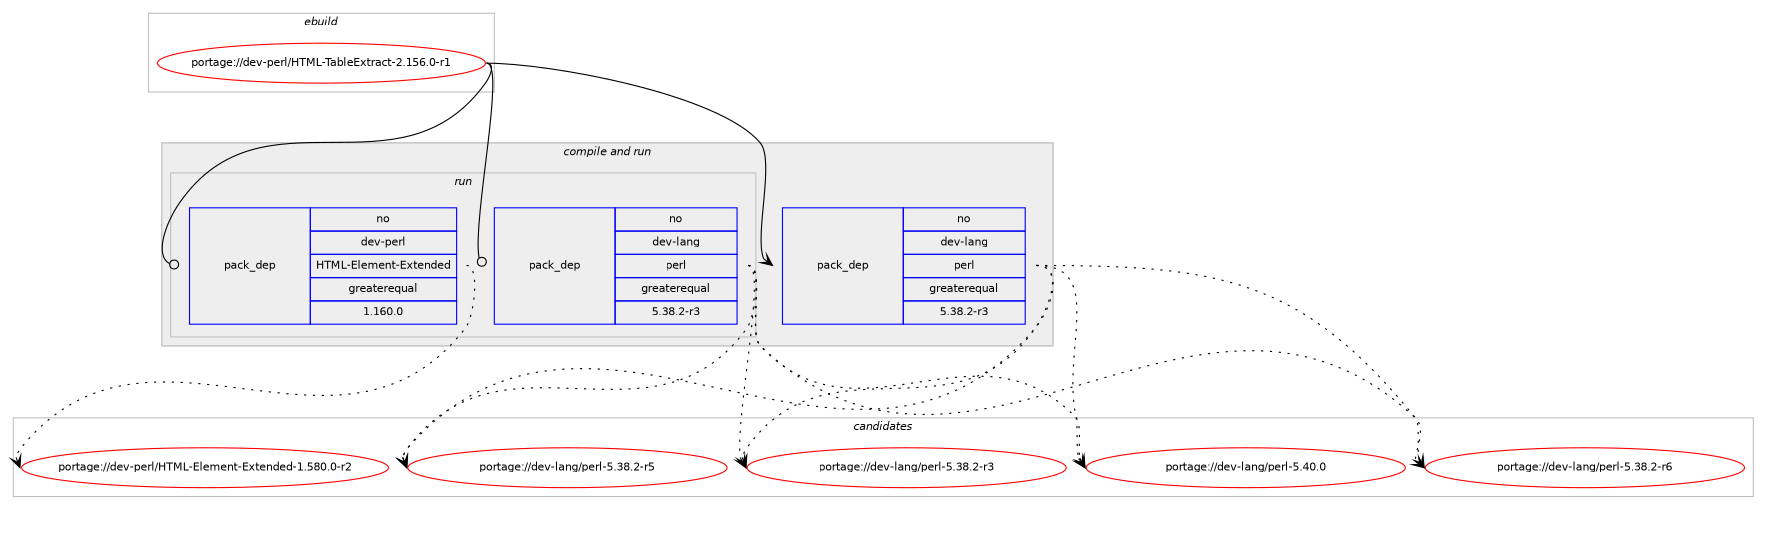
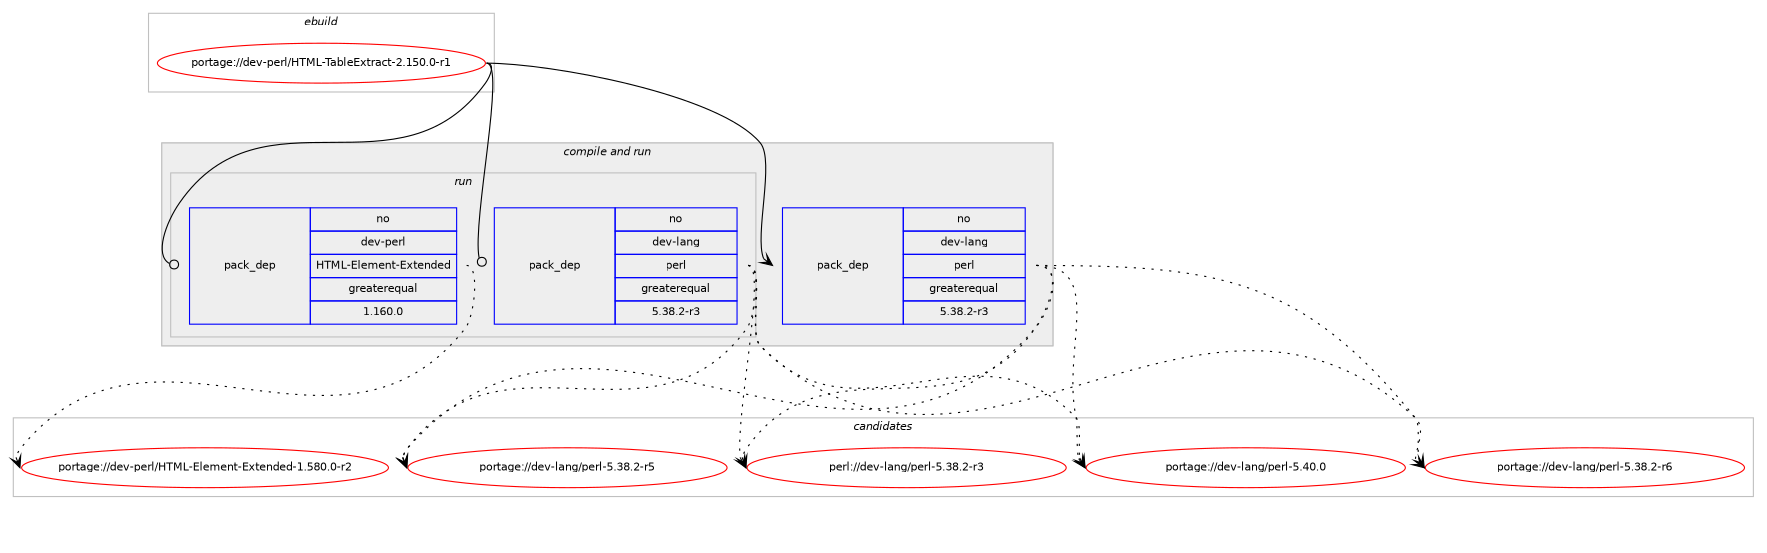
(321, 63) -> (321, 63)
(907, 468) -> (907, 468)
